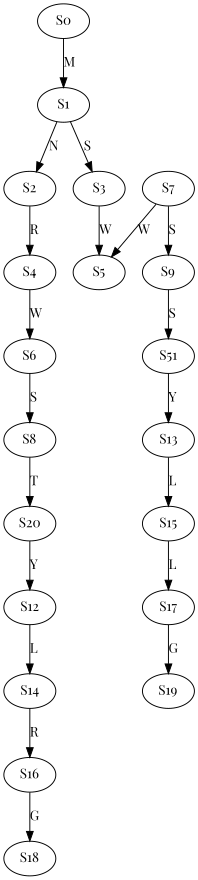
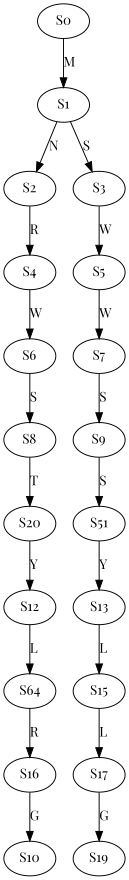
(137, 227) -> (99, 309)
(30, 691) -> (30, 691)
(30, 859) -> (30, 859)
